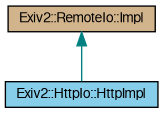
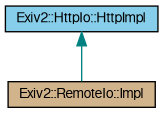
(82, 64) -> (82, 64)
